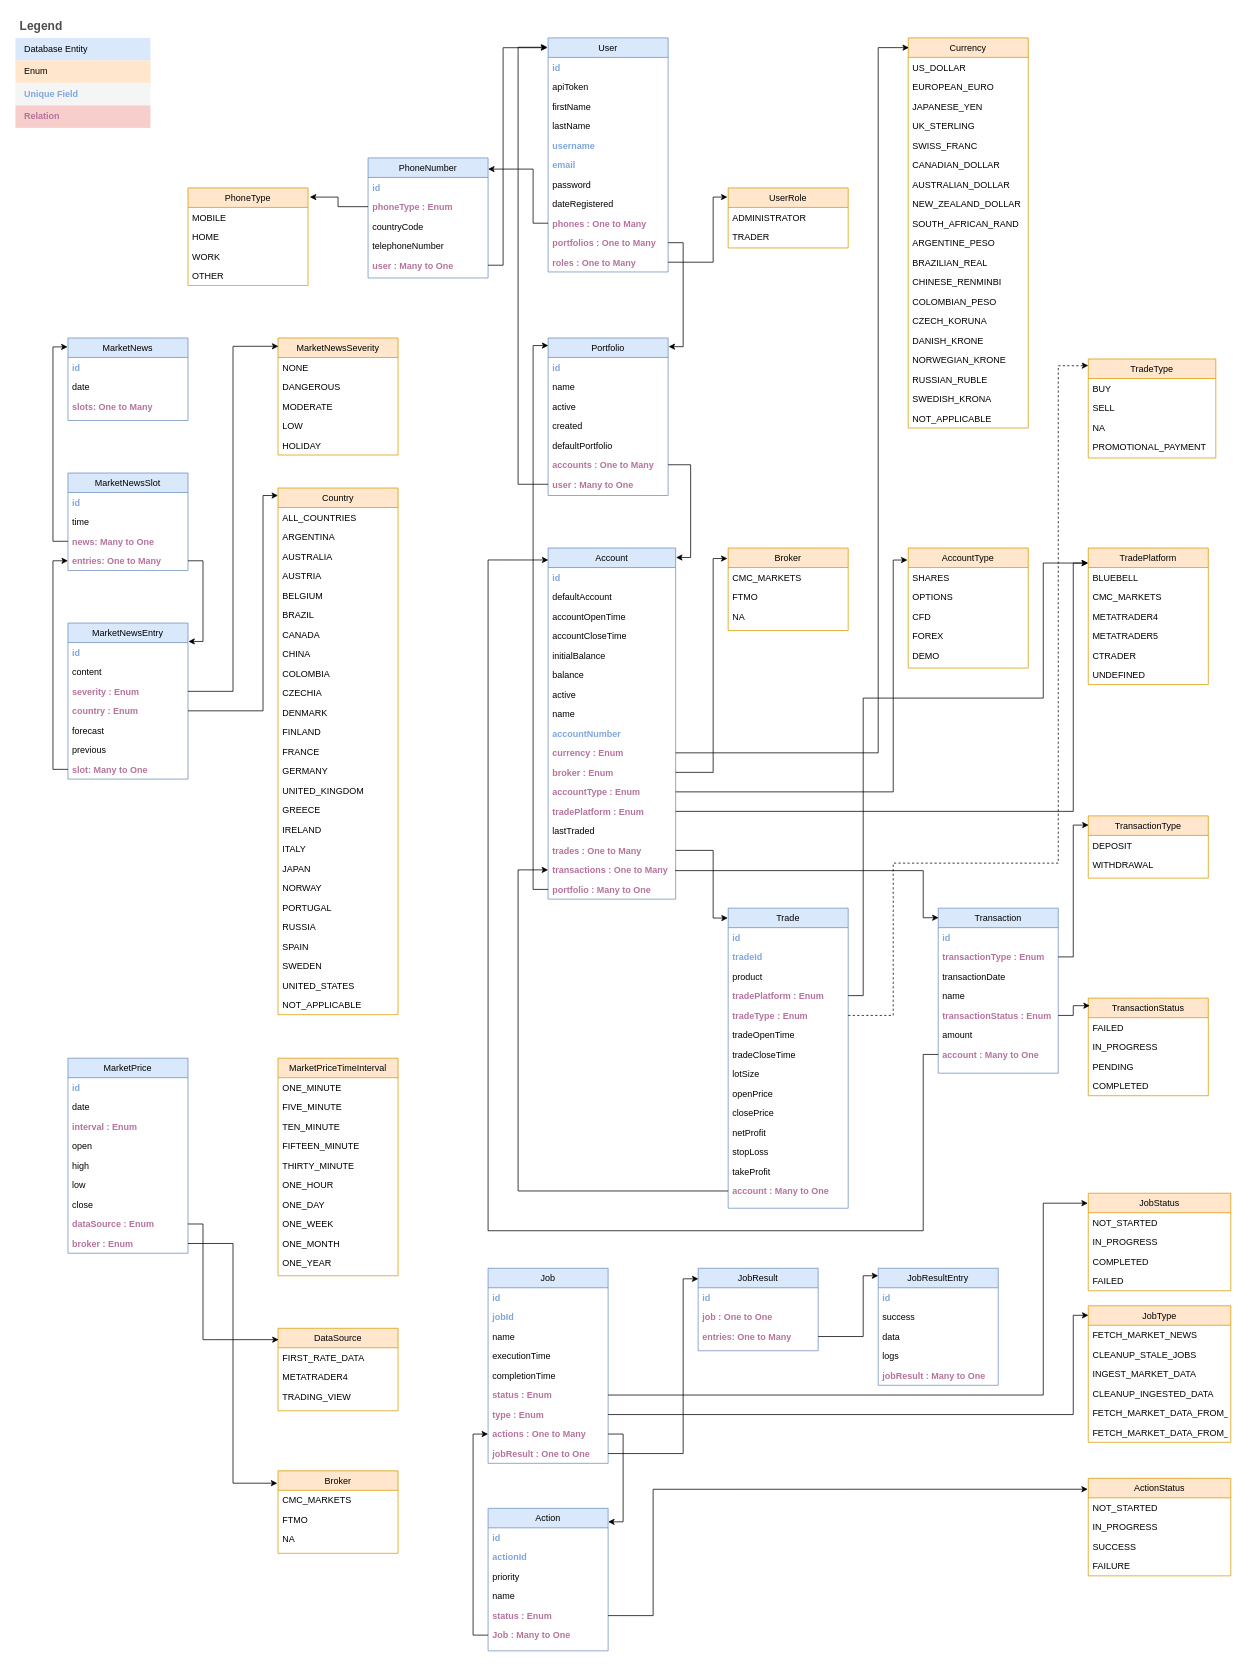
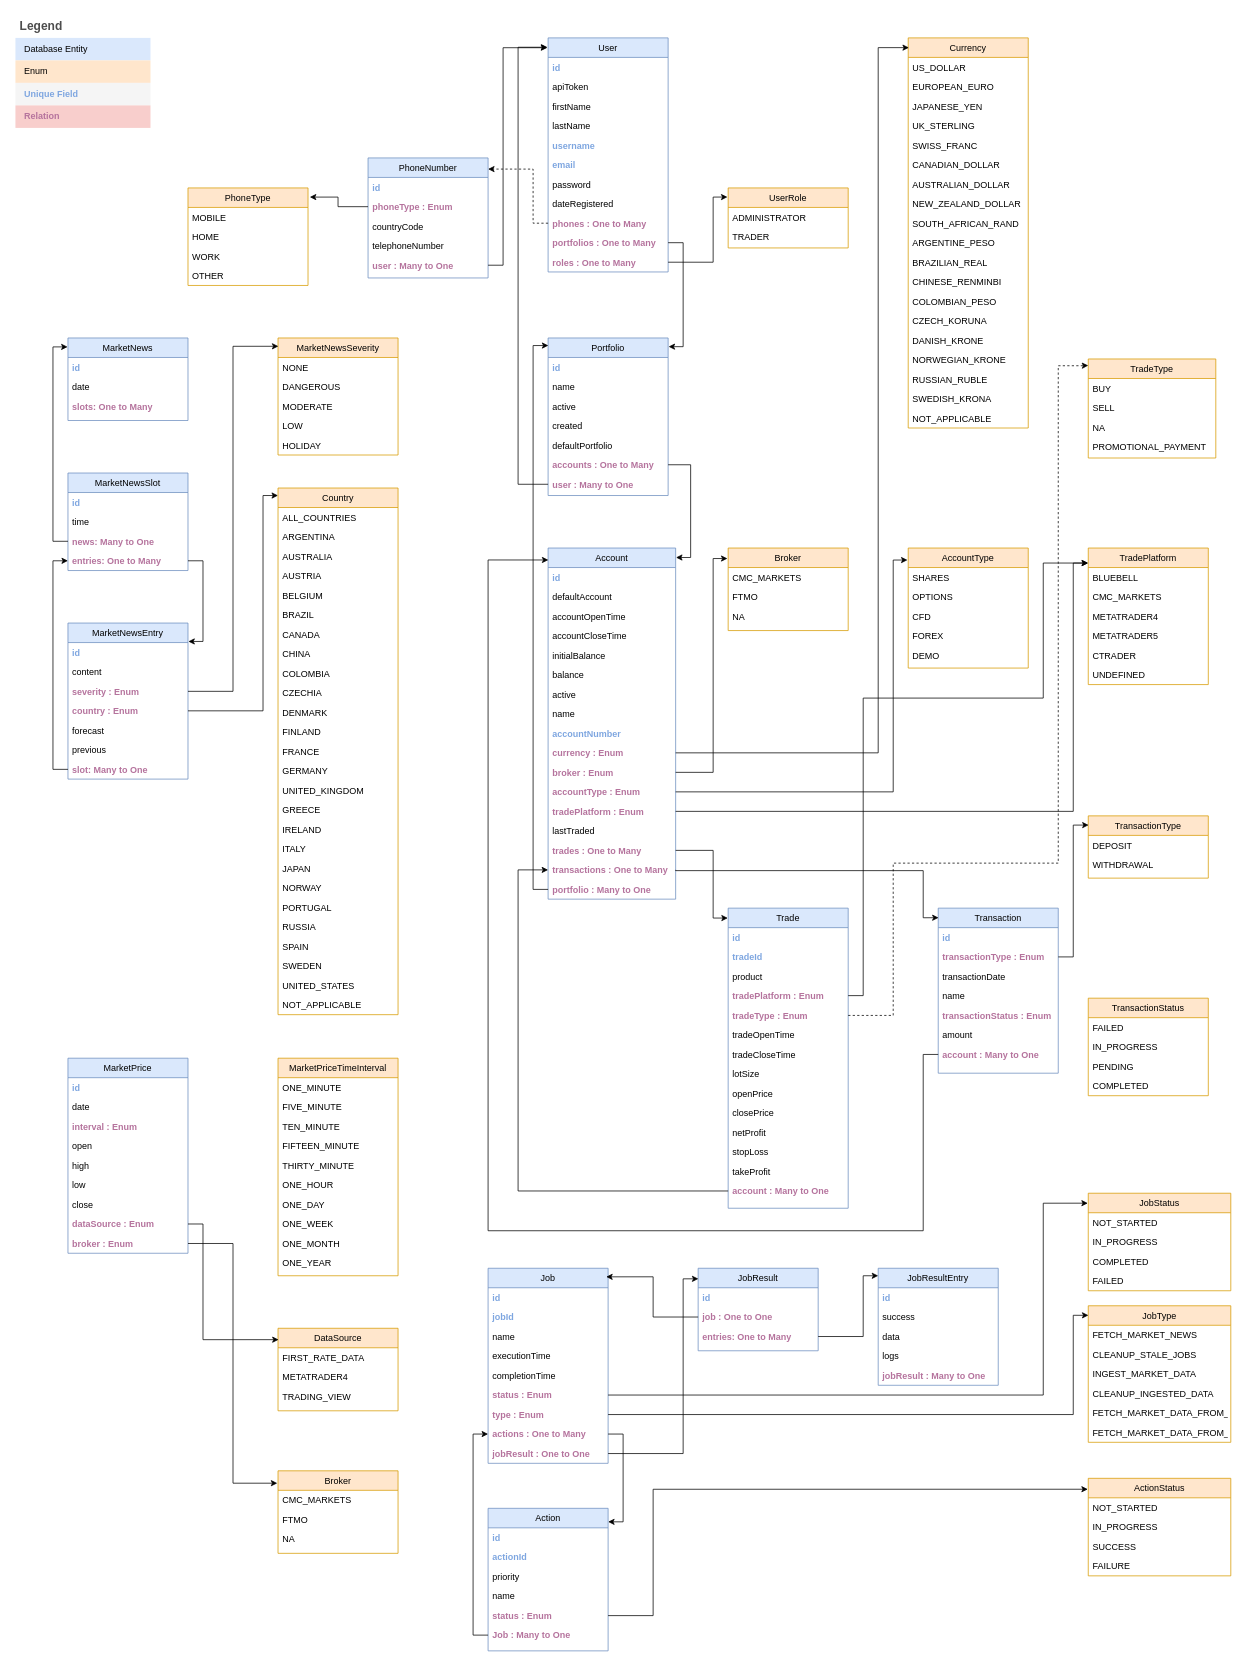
(533, 182) -> (533, 182)
(1073, 1012) -> none
none -> (633, 1276)
